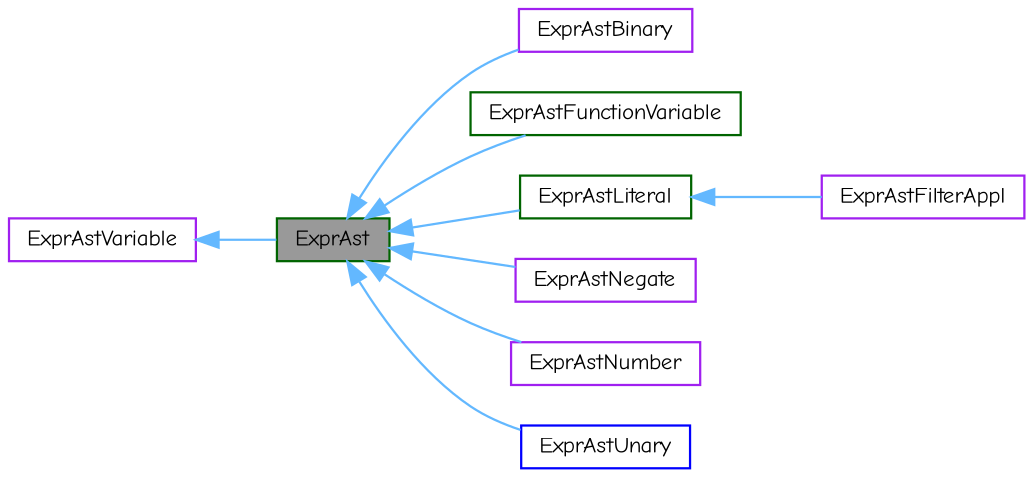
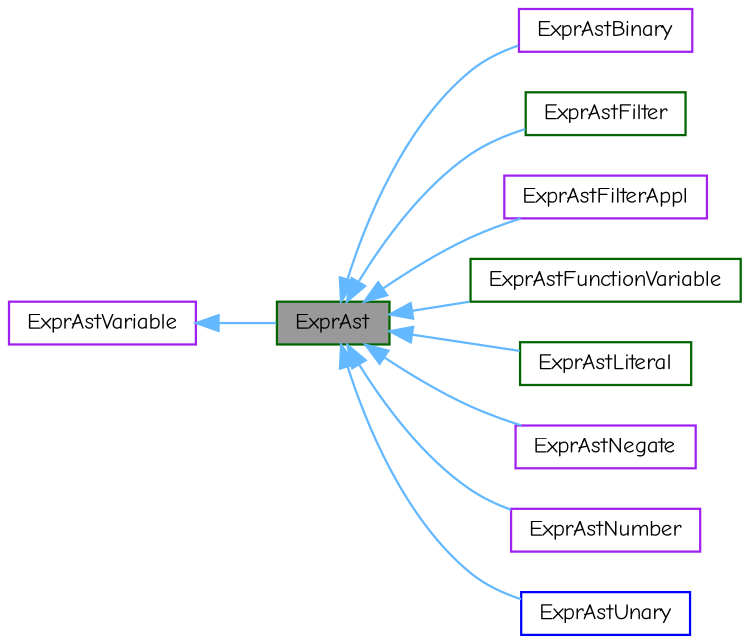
none -> (606, 114)
(768, 197) -> (449, 248)
